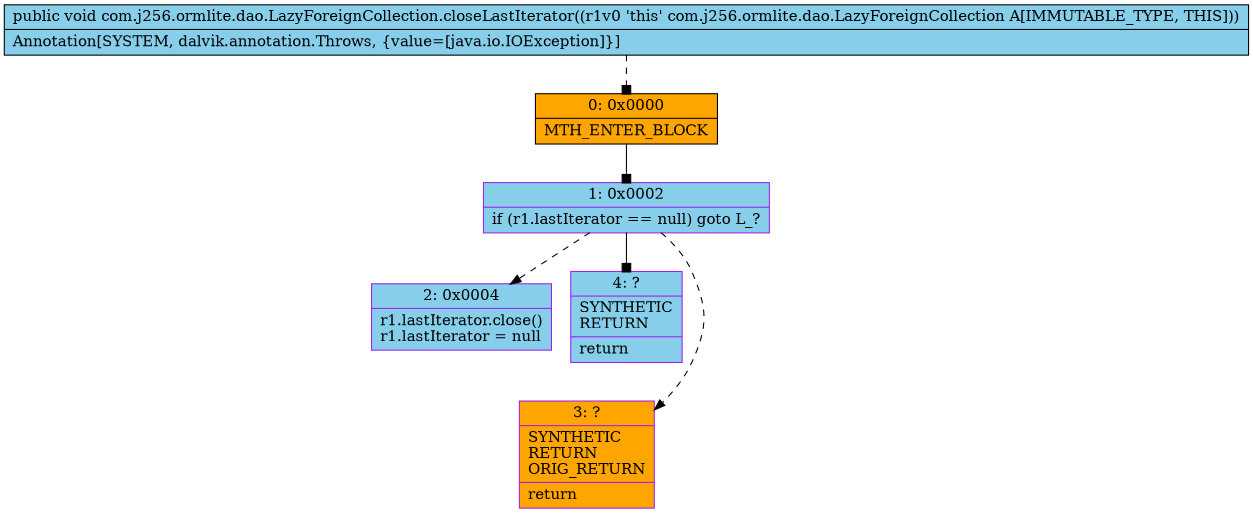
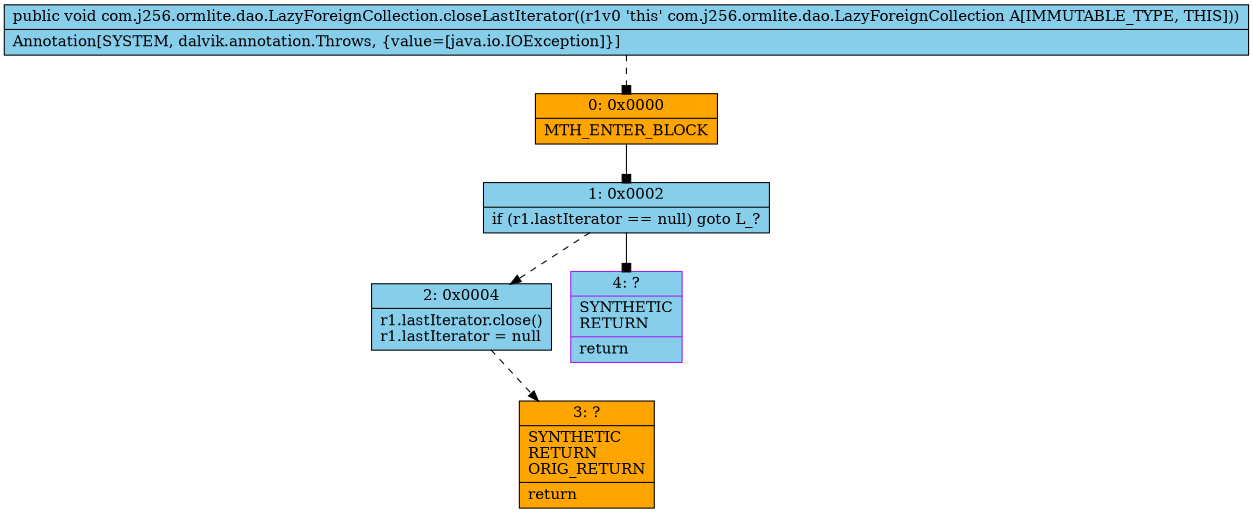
(626, 208) -> (626, 208)
(462, 317) -> (462, 317)
(704, 317) -> (511, 371)
(587, 455) -> (587, 455)
